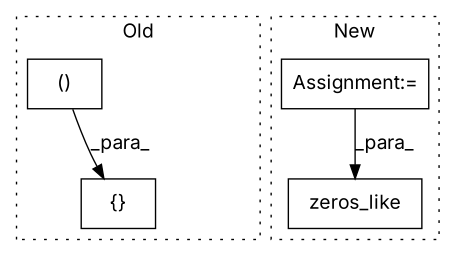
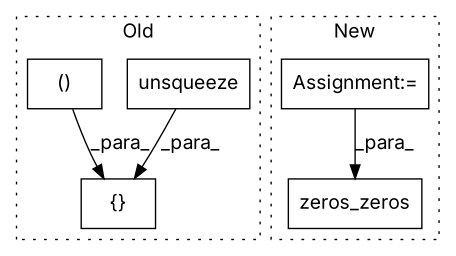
none -> (189, 84)
(355, 204) -> (355, 204)
